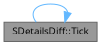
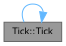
(51, 32) -> (33, 32)
